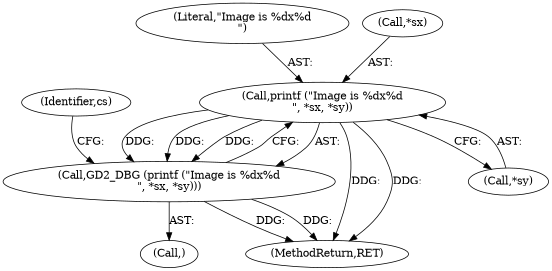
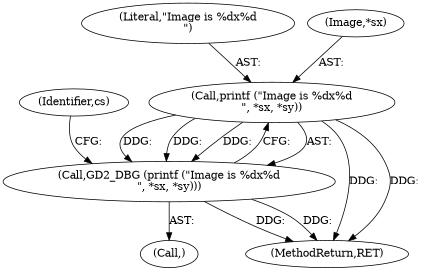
(403, 23) -> (356, 23)
(508, 182) -> none
